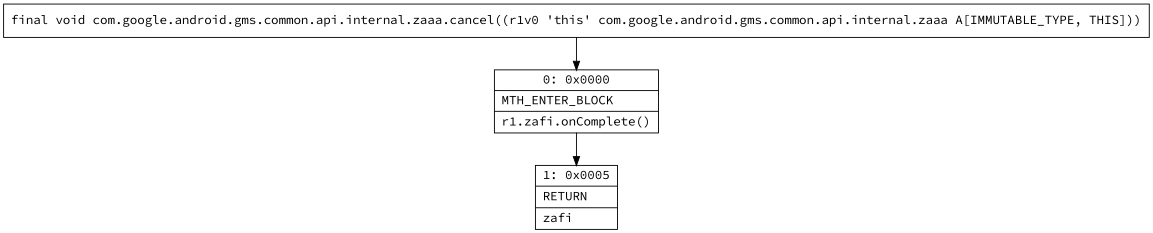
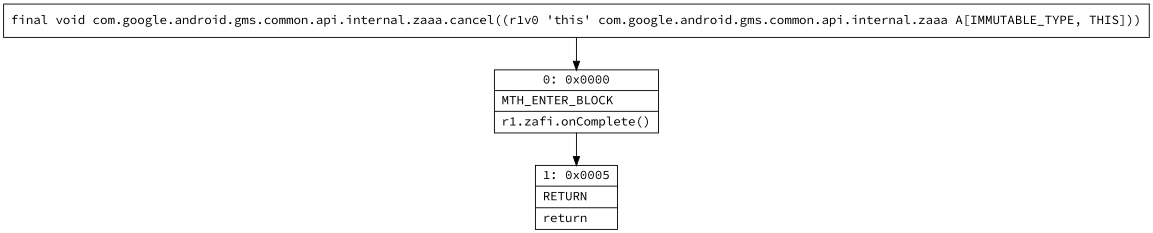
(558, 218) -> (565, 218)
